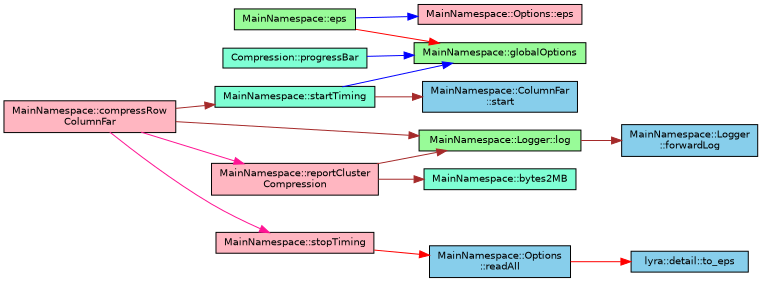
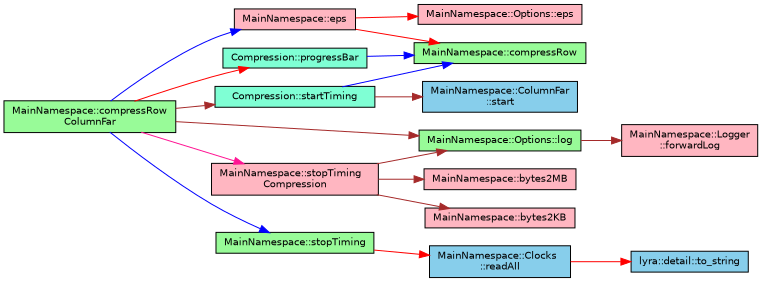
(382, 17) -> (382, 17)
(295, 19) -> (295, 19)
(500, 53) -> (500, 53)
none -> (168, 62)
none -> (186, 84)
(295, 97) -> (295, 97)
(90, 117) -> (90, 117)
(500, 141) -> (500, 141)
(690, 141) -> (690, 141)
(295, 179) -> (295, 179)
(500, 179) -> (500, 179)
(182, 185) -> (182, 185)
none -> (500, 218)
(295, 243) -> (295, 243)
(500, 262) -> (500, 262)
(690, 262) -> (690, 262)
